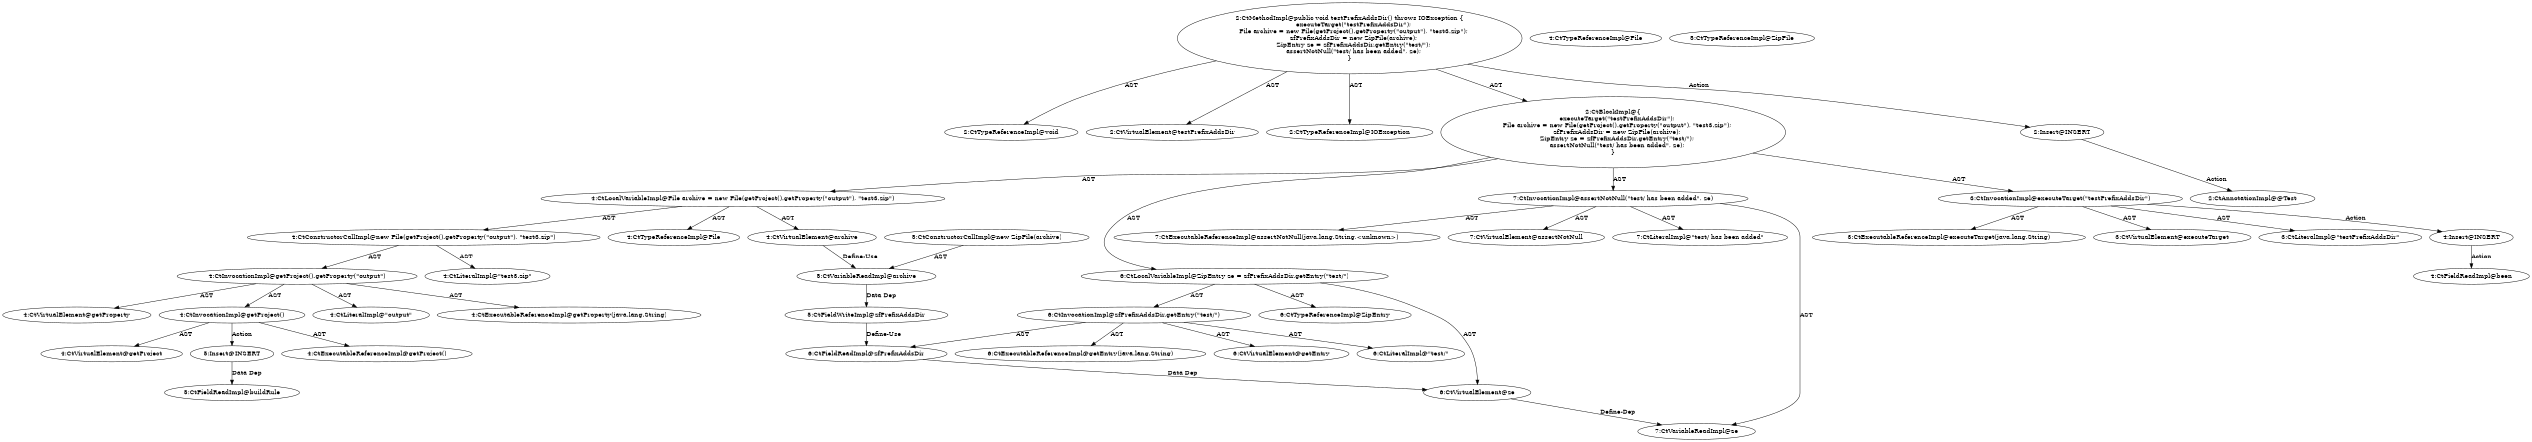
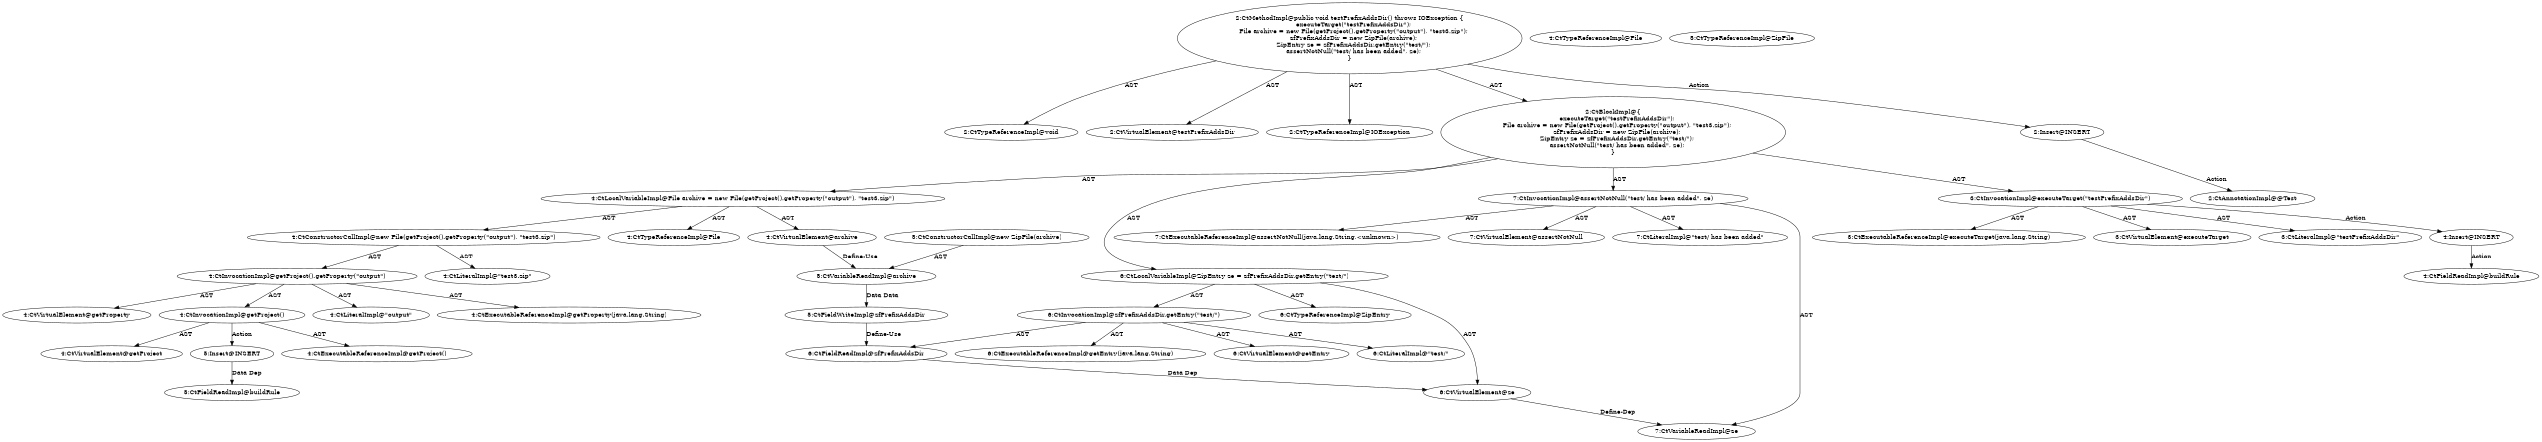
(2471, 276) -> (2471, 276)
(881, 296) -> (883, 296)
